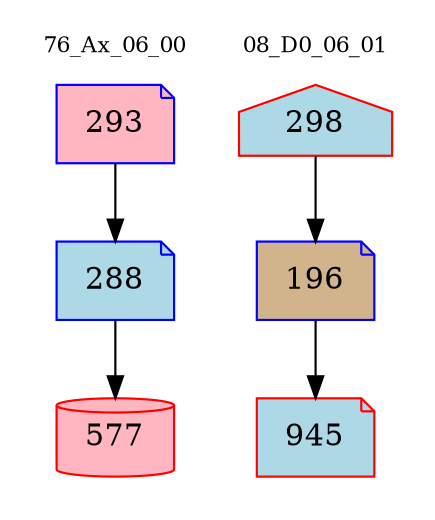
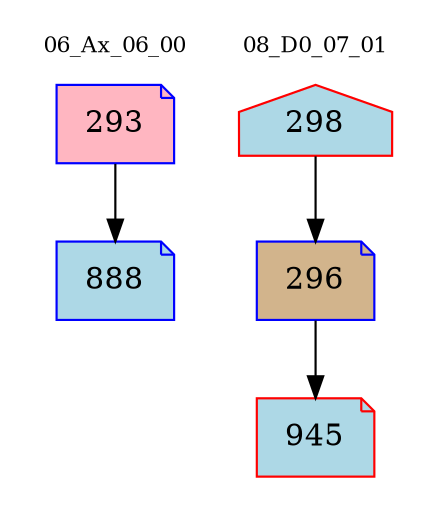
(115, 47) -> (115, 47)
(316, 47) -> (316, 47)
(115, 281) -> (115, 281)
(316, 281) -> (316, 281)
(115, 437) -> none
